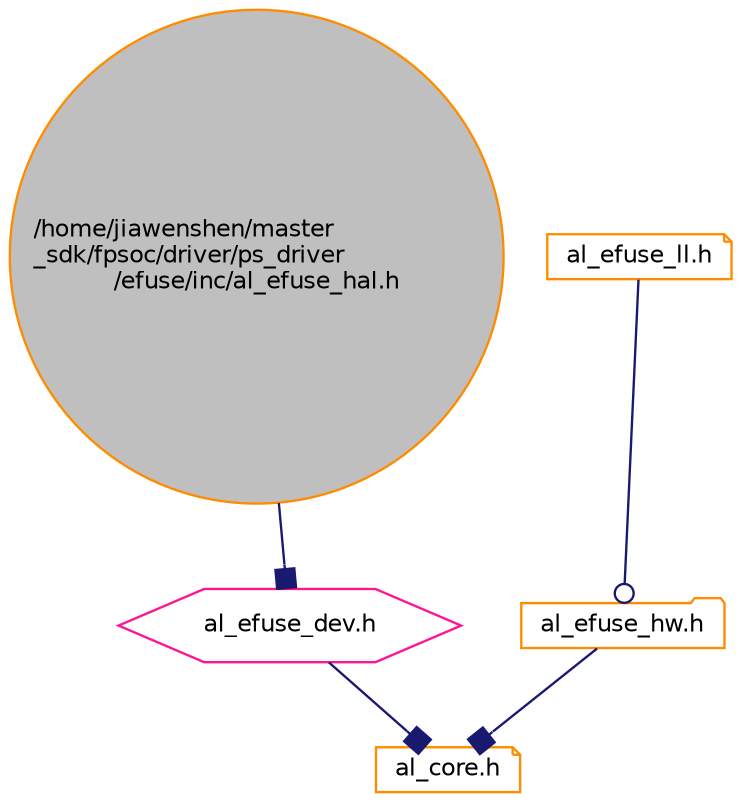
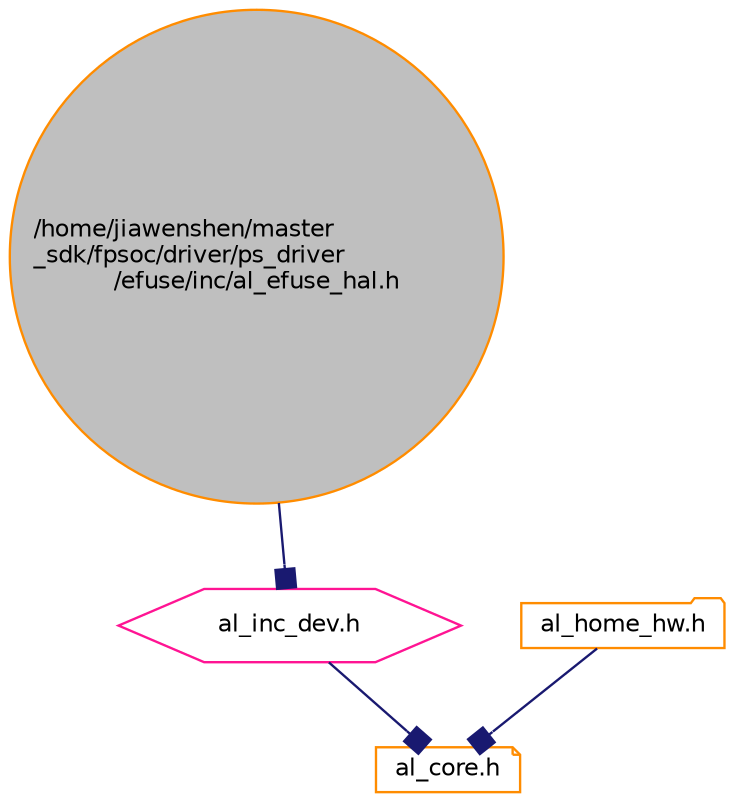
(639, 257) -> none
(290, 626) -> (290, 626)
(623, 626) -> (623, 626)
